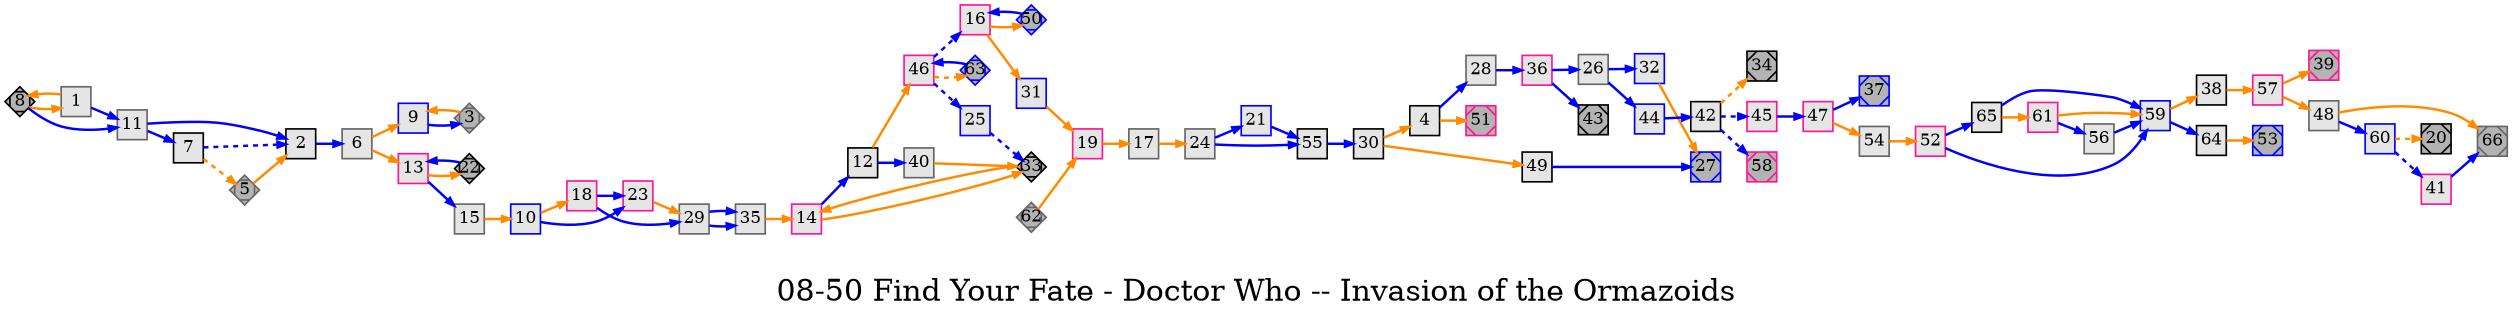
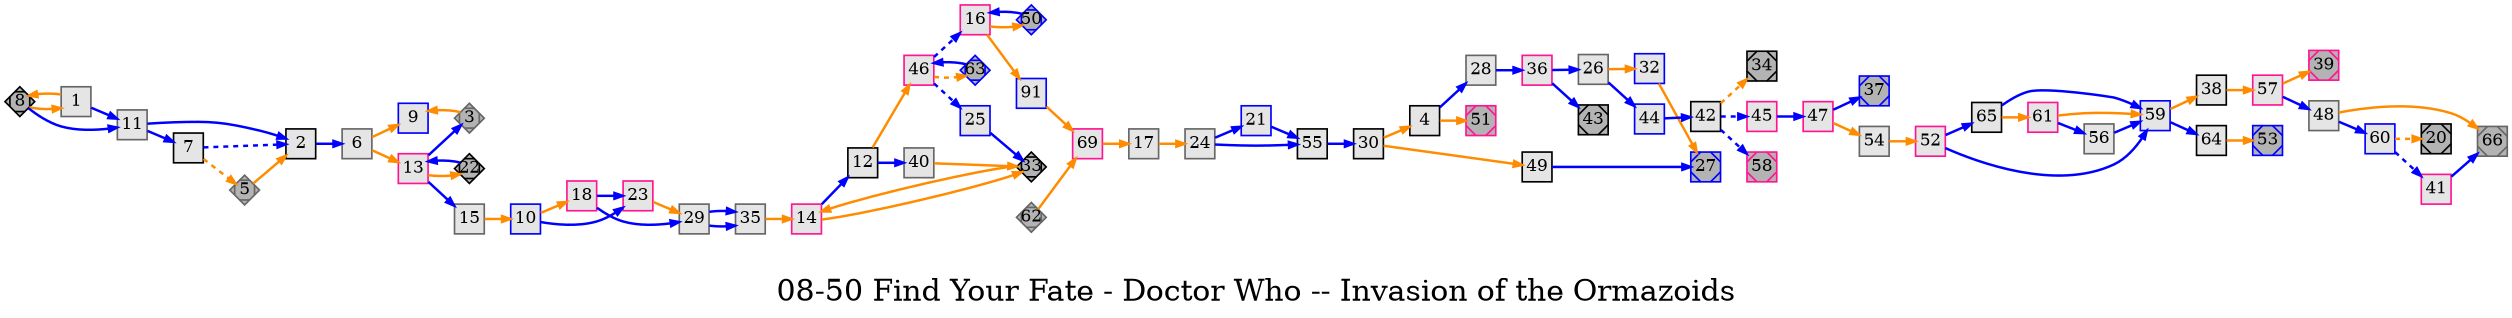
(1617, 69) -> (1617, 69)
(1031, 93) -> (1031, 93)
(2292, 101) -> (2292, 101)
(440, 126) -> (442, 143)
(1003, 144) -> (1003, 144)
(1088, 144) -> (1088, 144)
